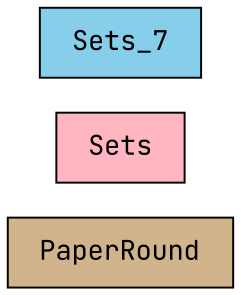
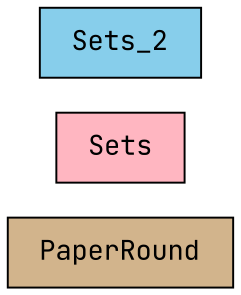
(120, 43) -> (120, 43)
